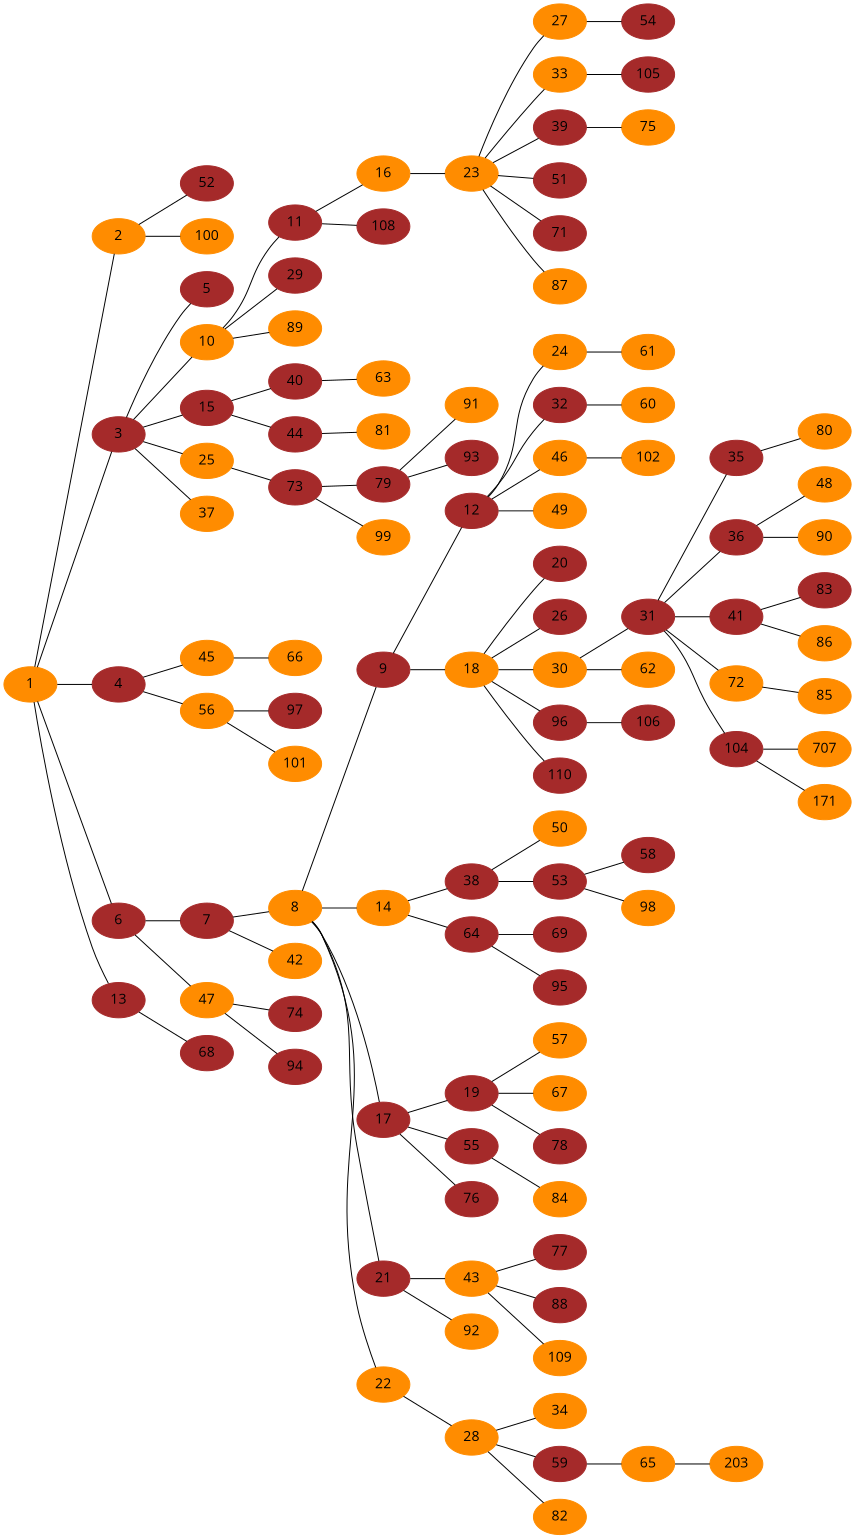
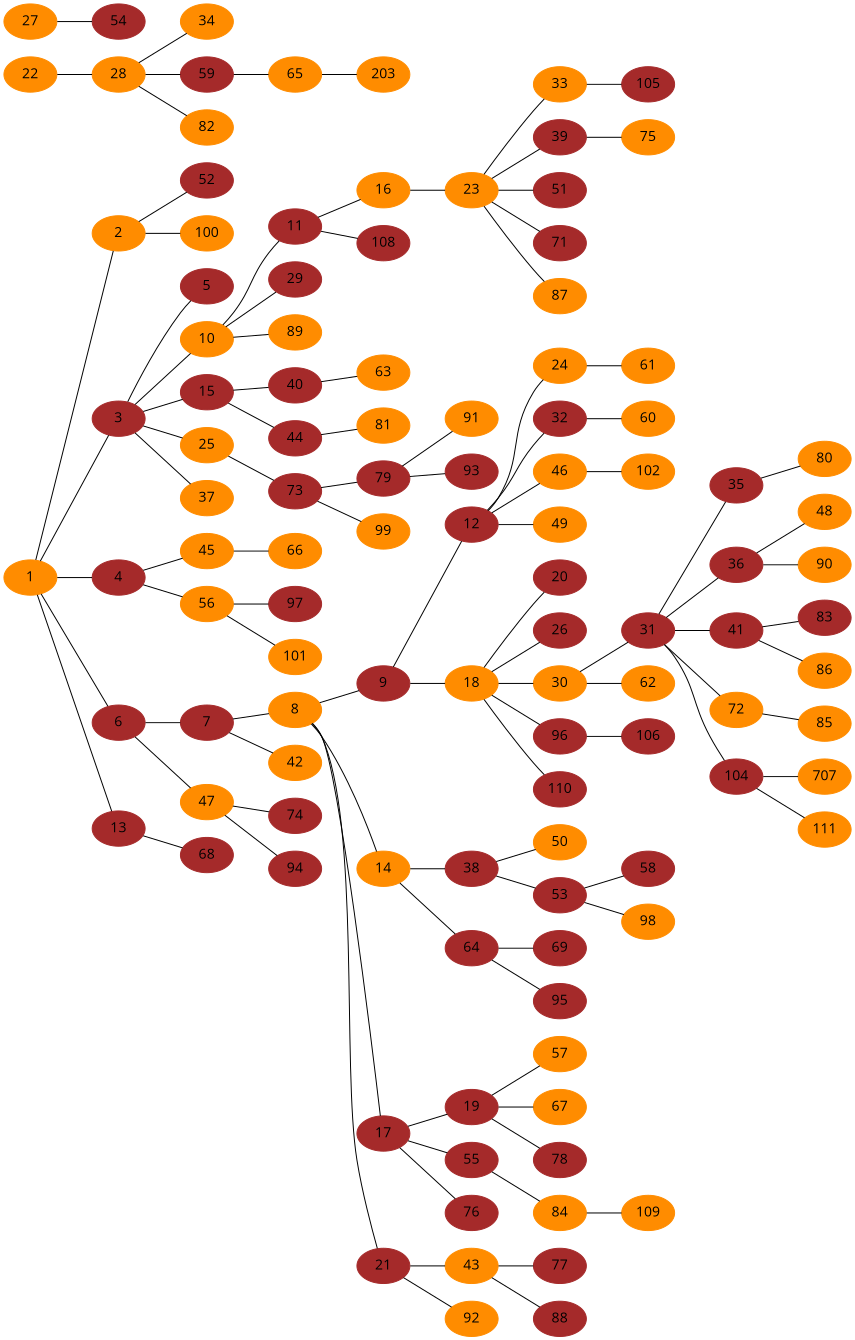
(507, 93) -> none
(825, 802) -> (825, 830)
(350, 1154) -> none
(516, 1318) -> (604, 1213)
